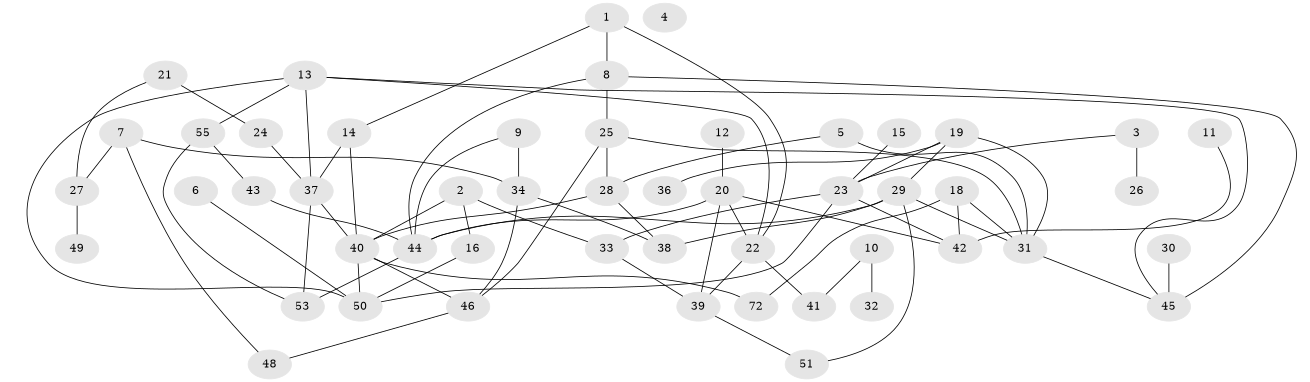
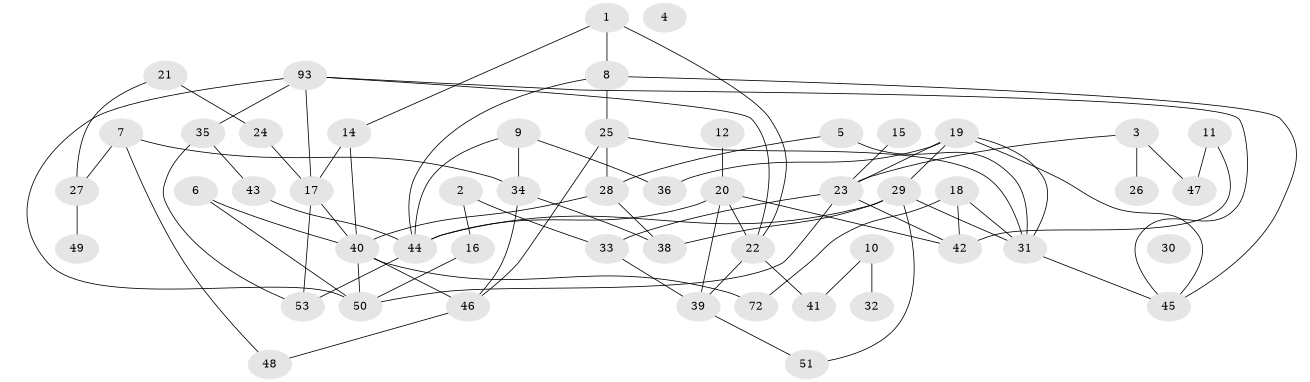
(305, 75) -> (305, 75)
(203, 133) -> (203, 133)
none -> (596, 161)
(312, 191) -> (312, 191)
none -> (1195, 191)
(404, 223) -> (275, 223)
(1169, 278) -> (1116, 208)
